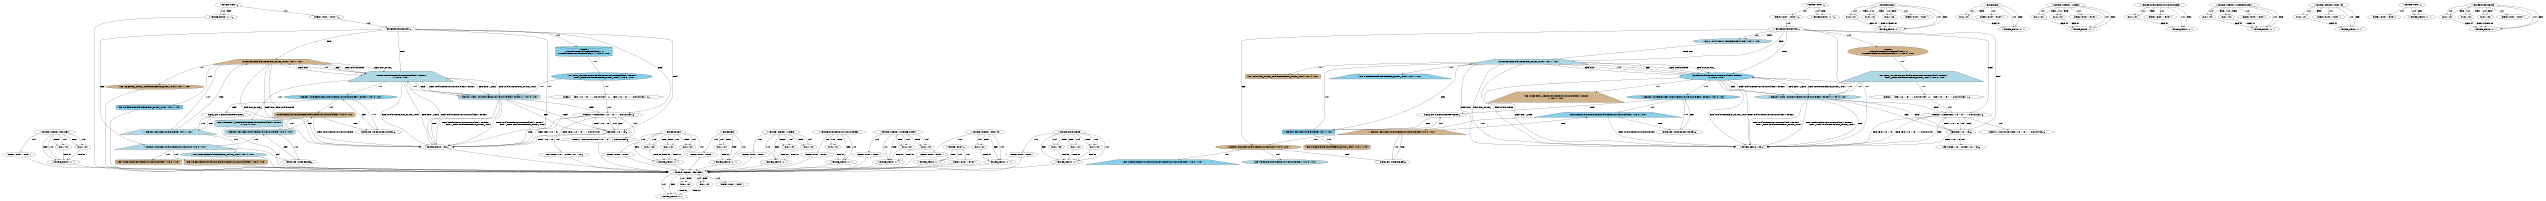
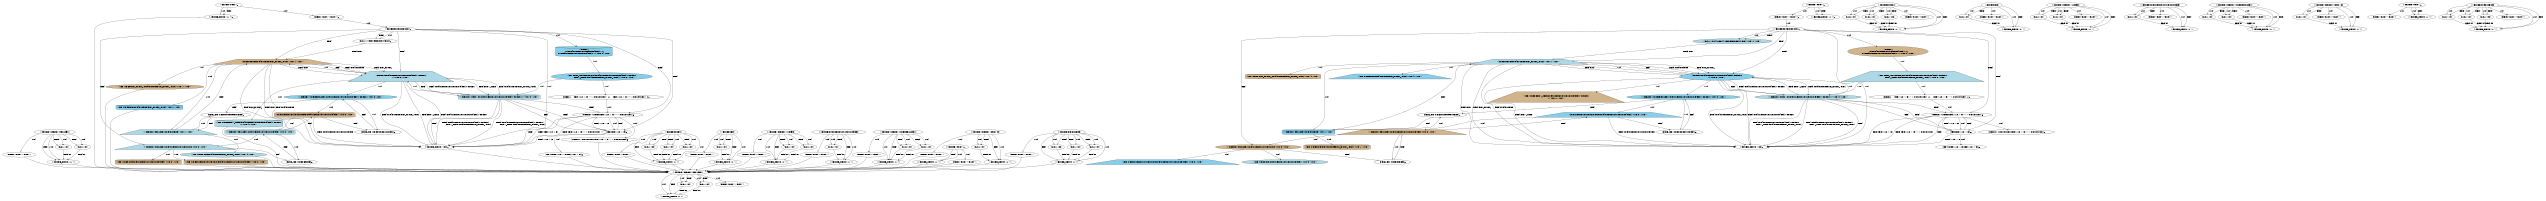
none -> (375, 41)
